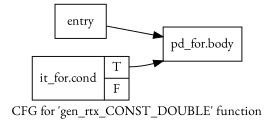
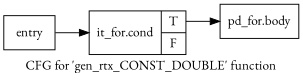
(130, 31) -> (67, 33)
